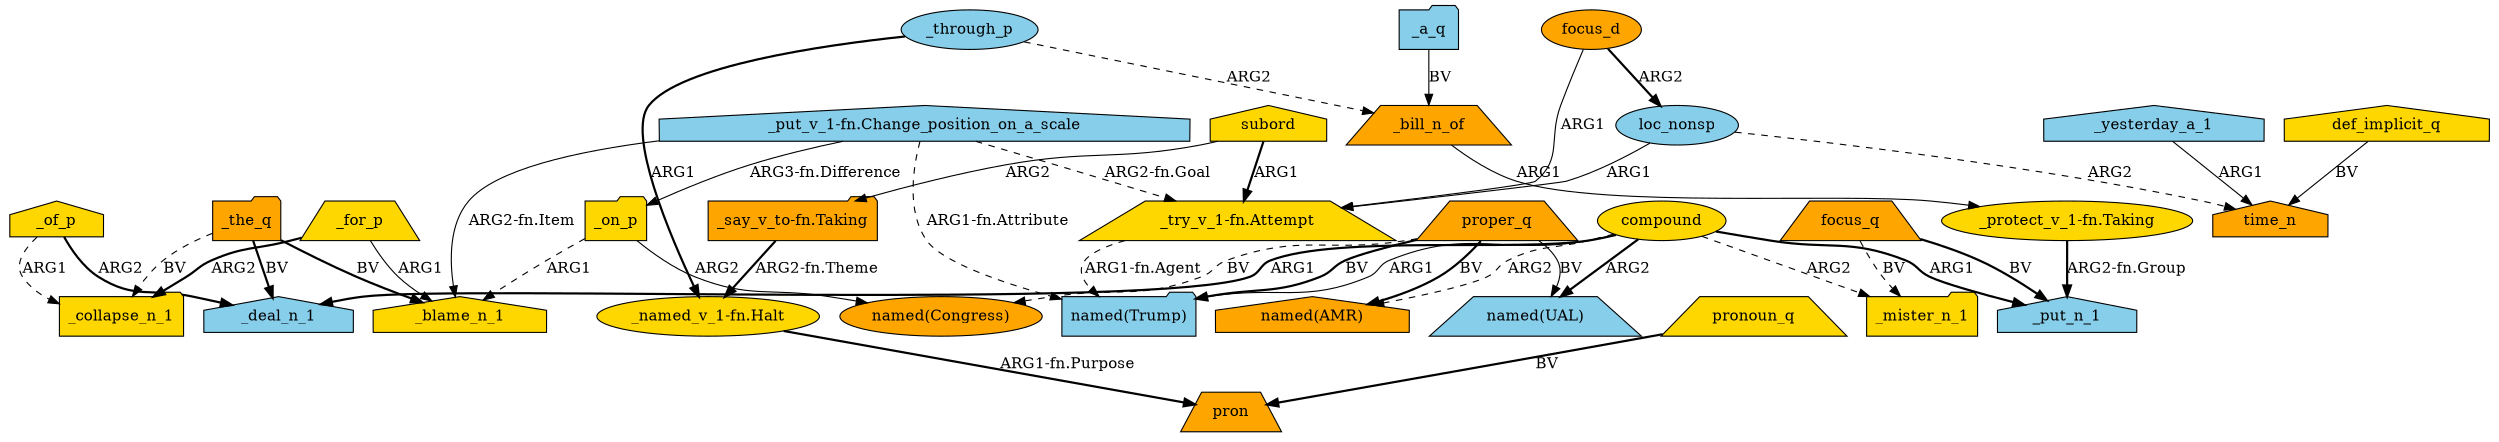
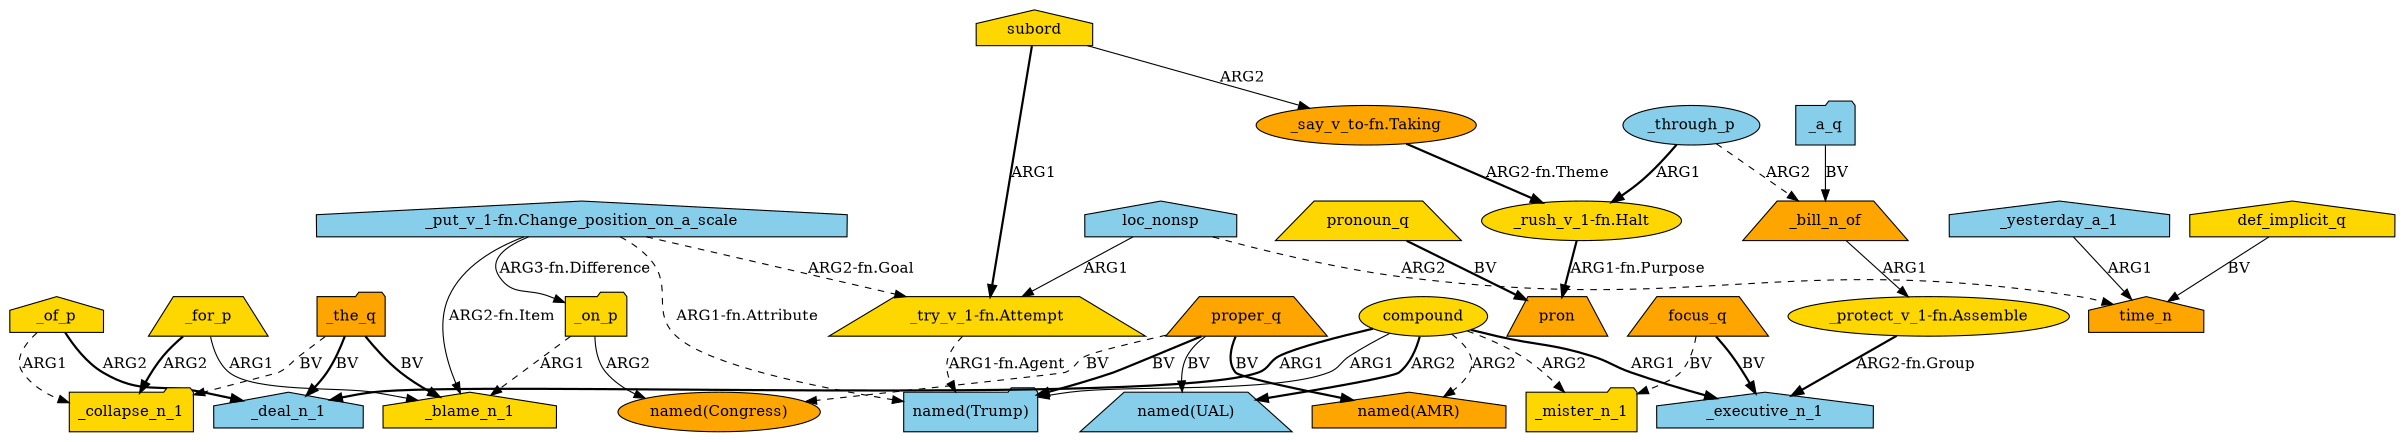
(1591, 30) -> none
(1677, 125) -> (1161, 221)
(793, 221) -> (1366, 125)
(2067, 221) -> (1929, 316)
(708, 316) -> (1582, 221)
(2067, 316) -> (1765, 412)
